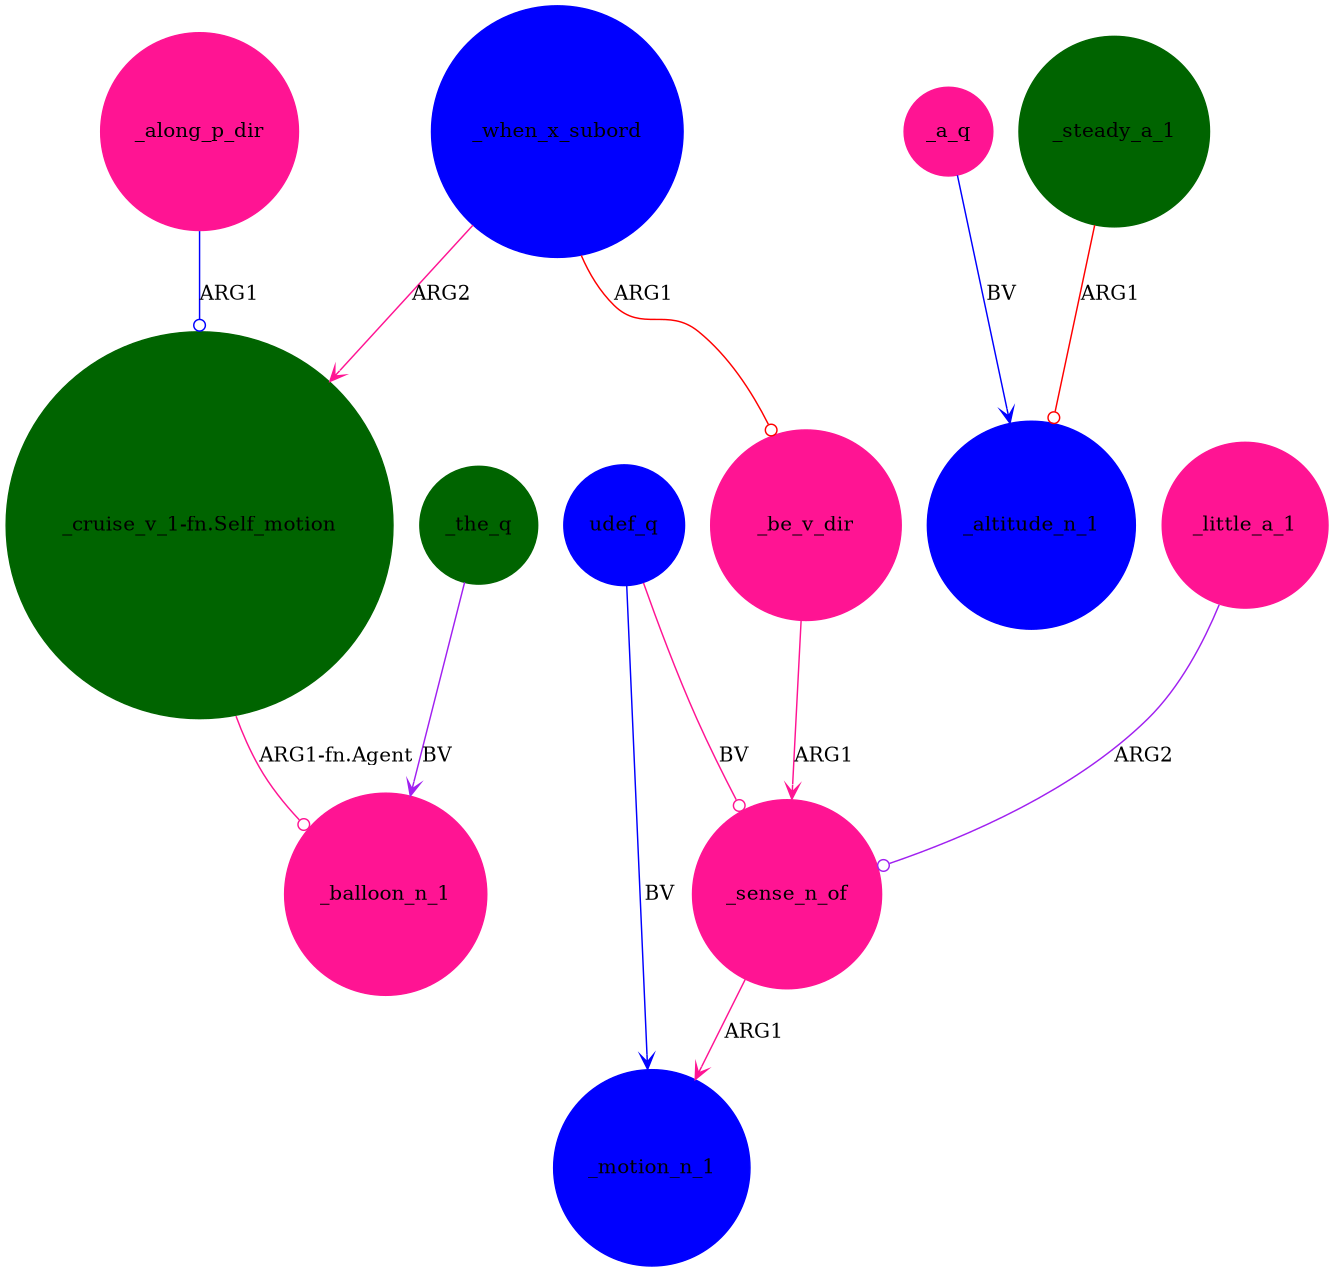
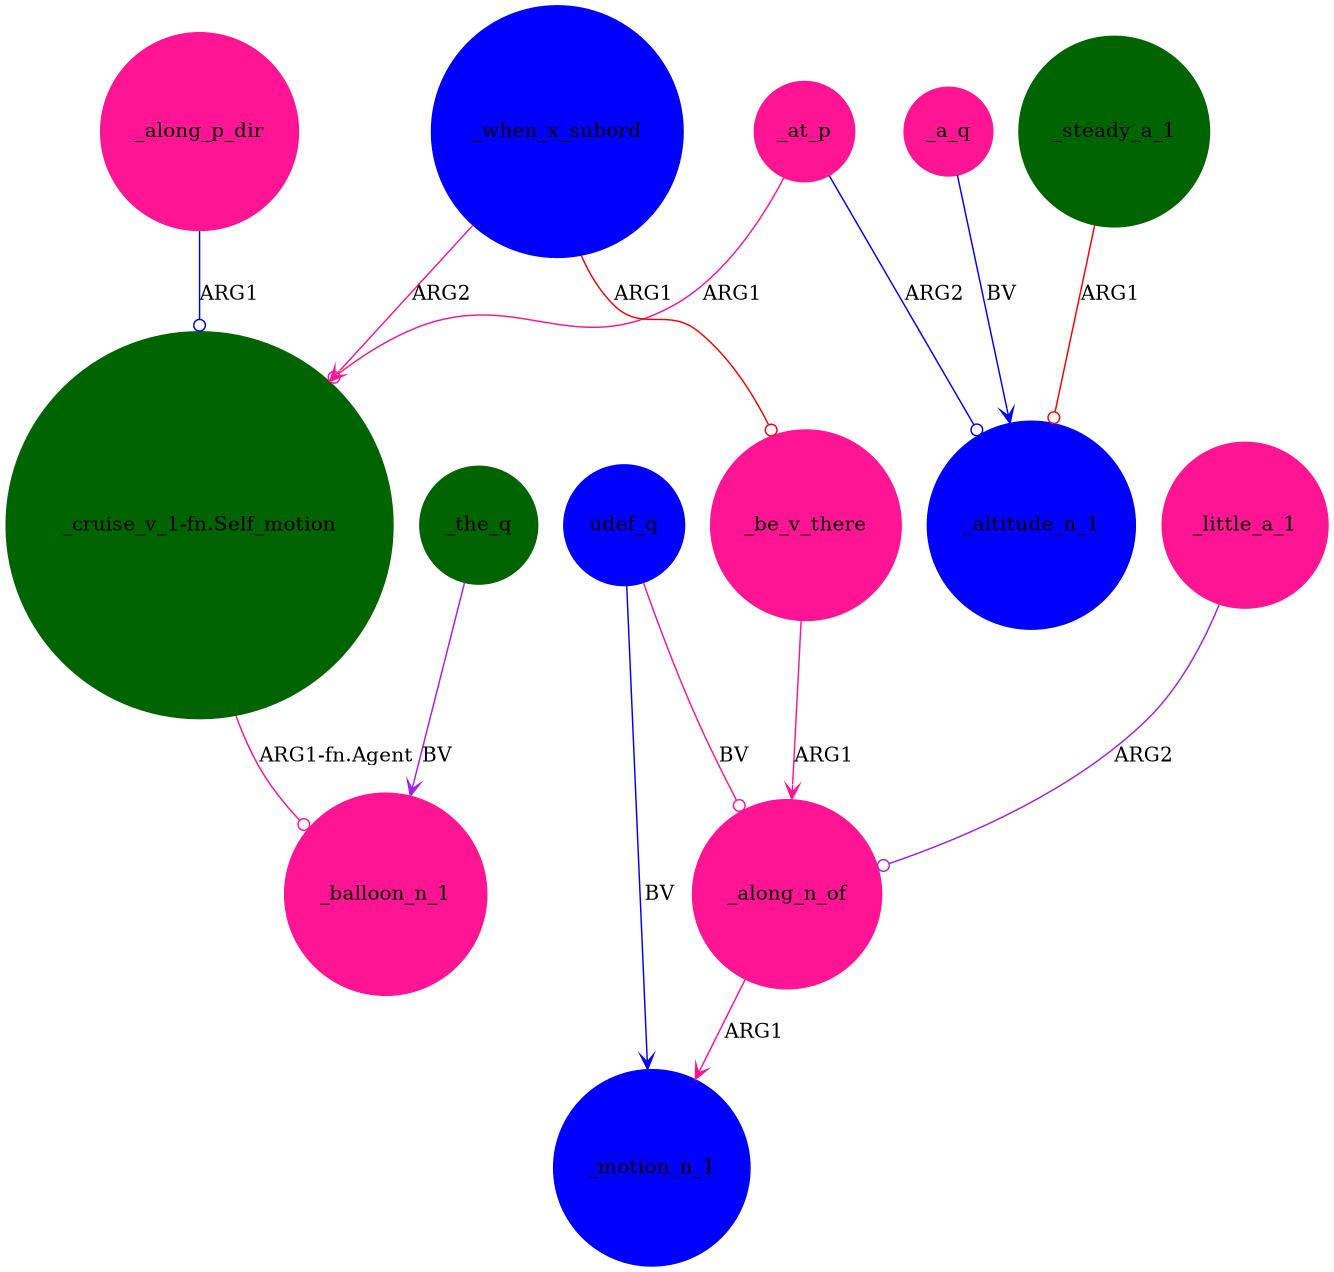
none -> (805, 132)
(806, 525) -> (806, 525)
(787, 894) -> (787, 894)
